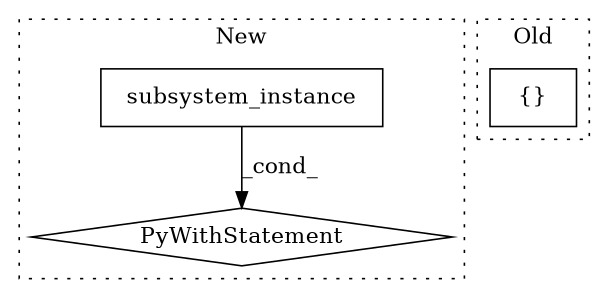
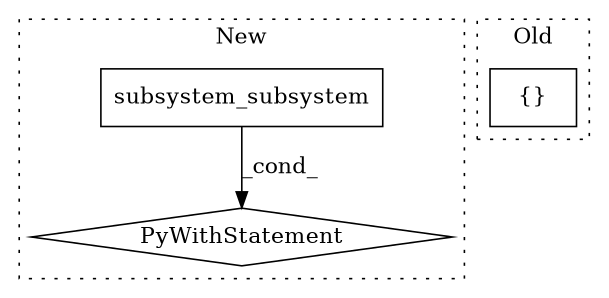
(242, 98) -> (242, 98)
